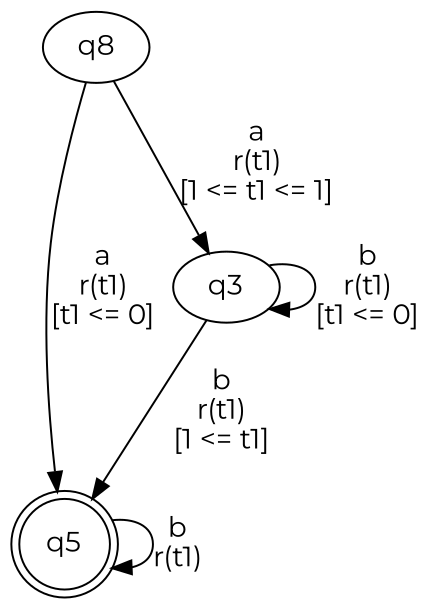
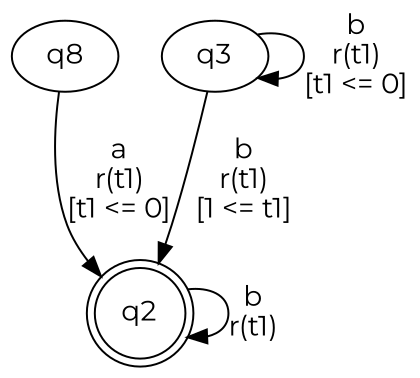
(156, 158) -> none
(65, 544) -> (140, 313)
